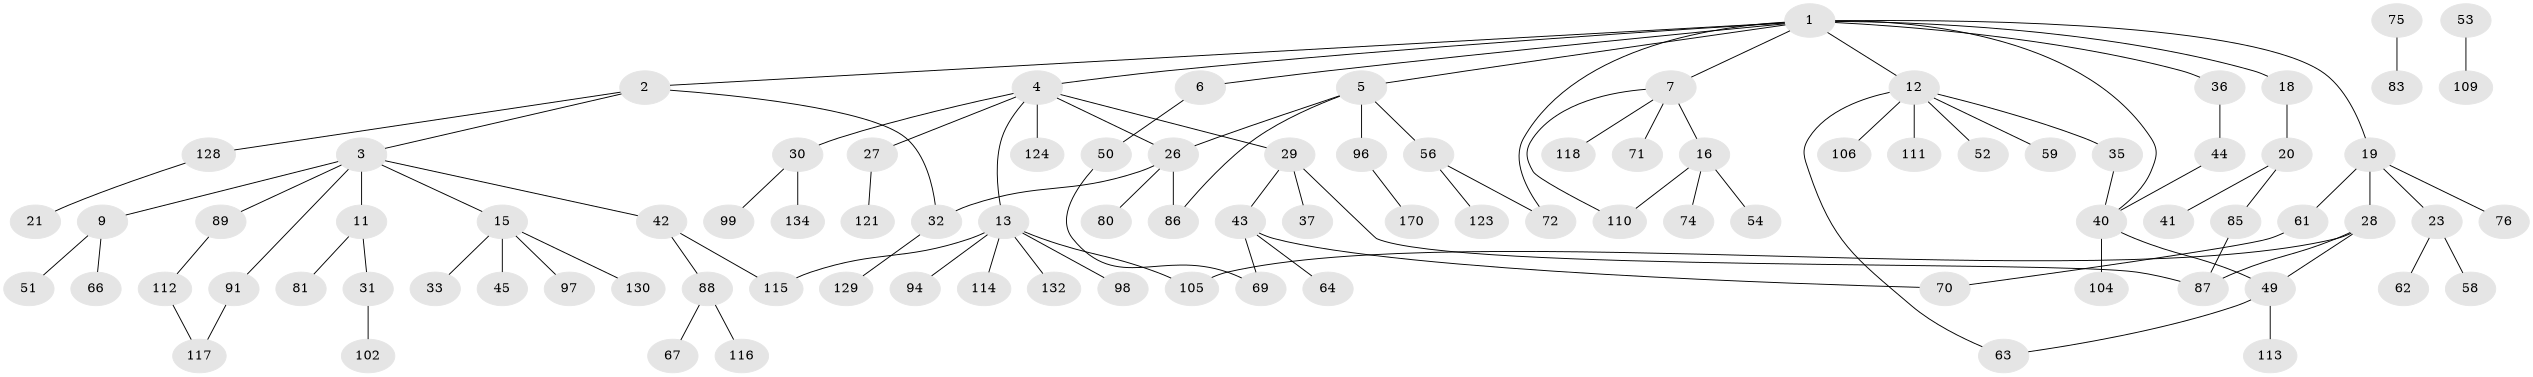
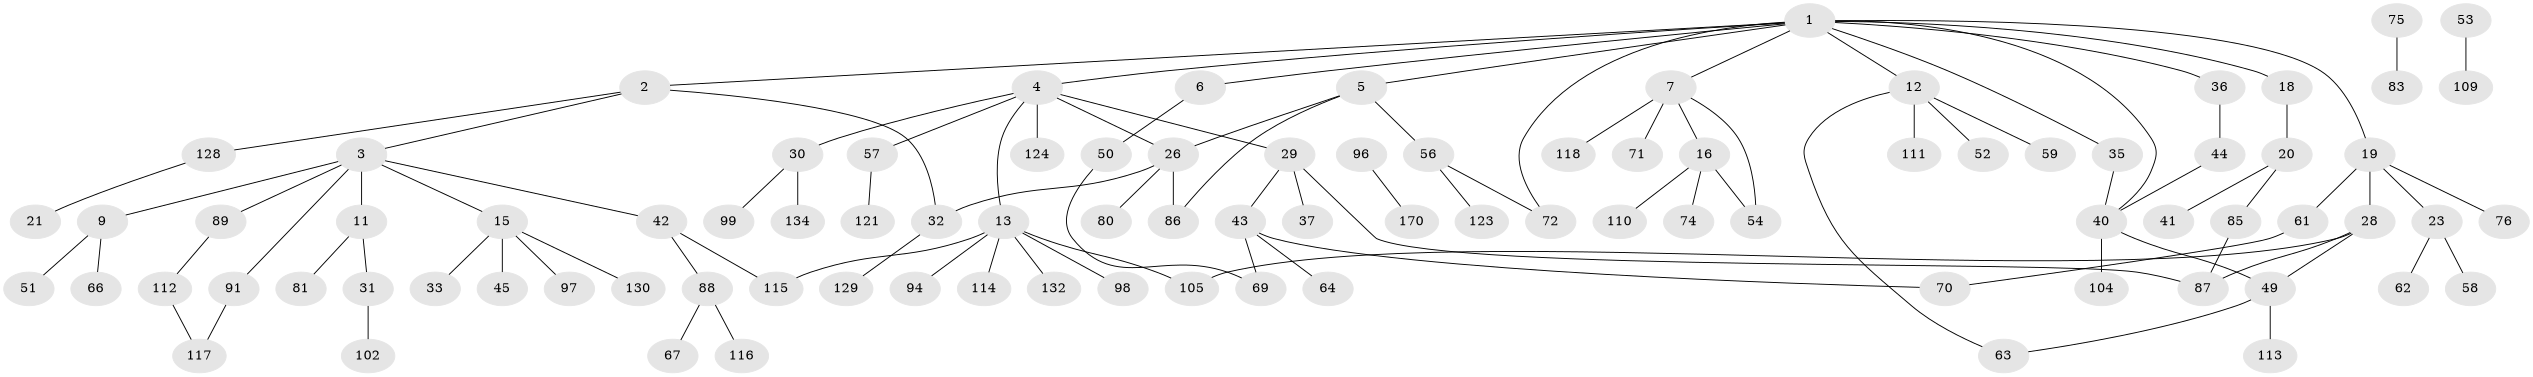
(2019, 116) -> (1968, 80)
(1362, 121) -> none
(1537, 133) -> (1740, 141)
(872, 155) -> (872, 155)
(1844, 155) -> none
